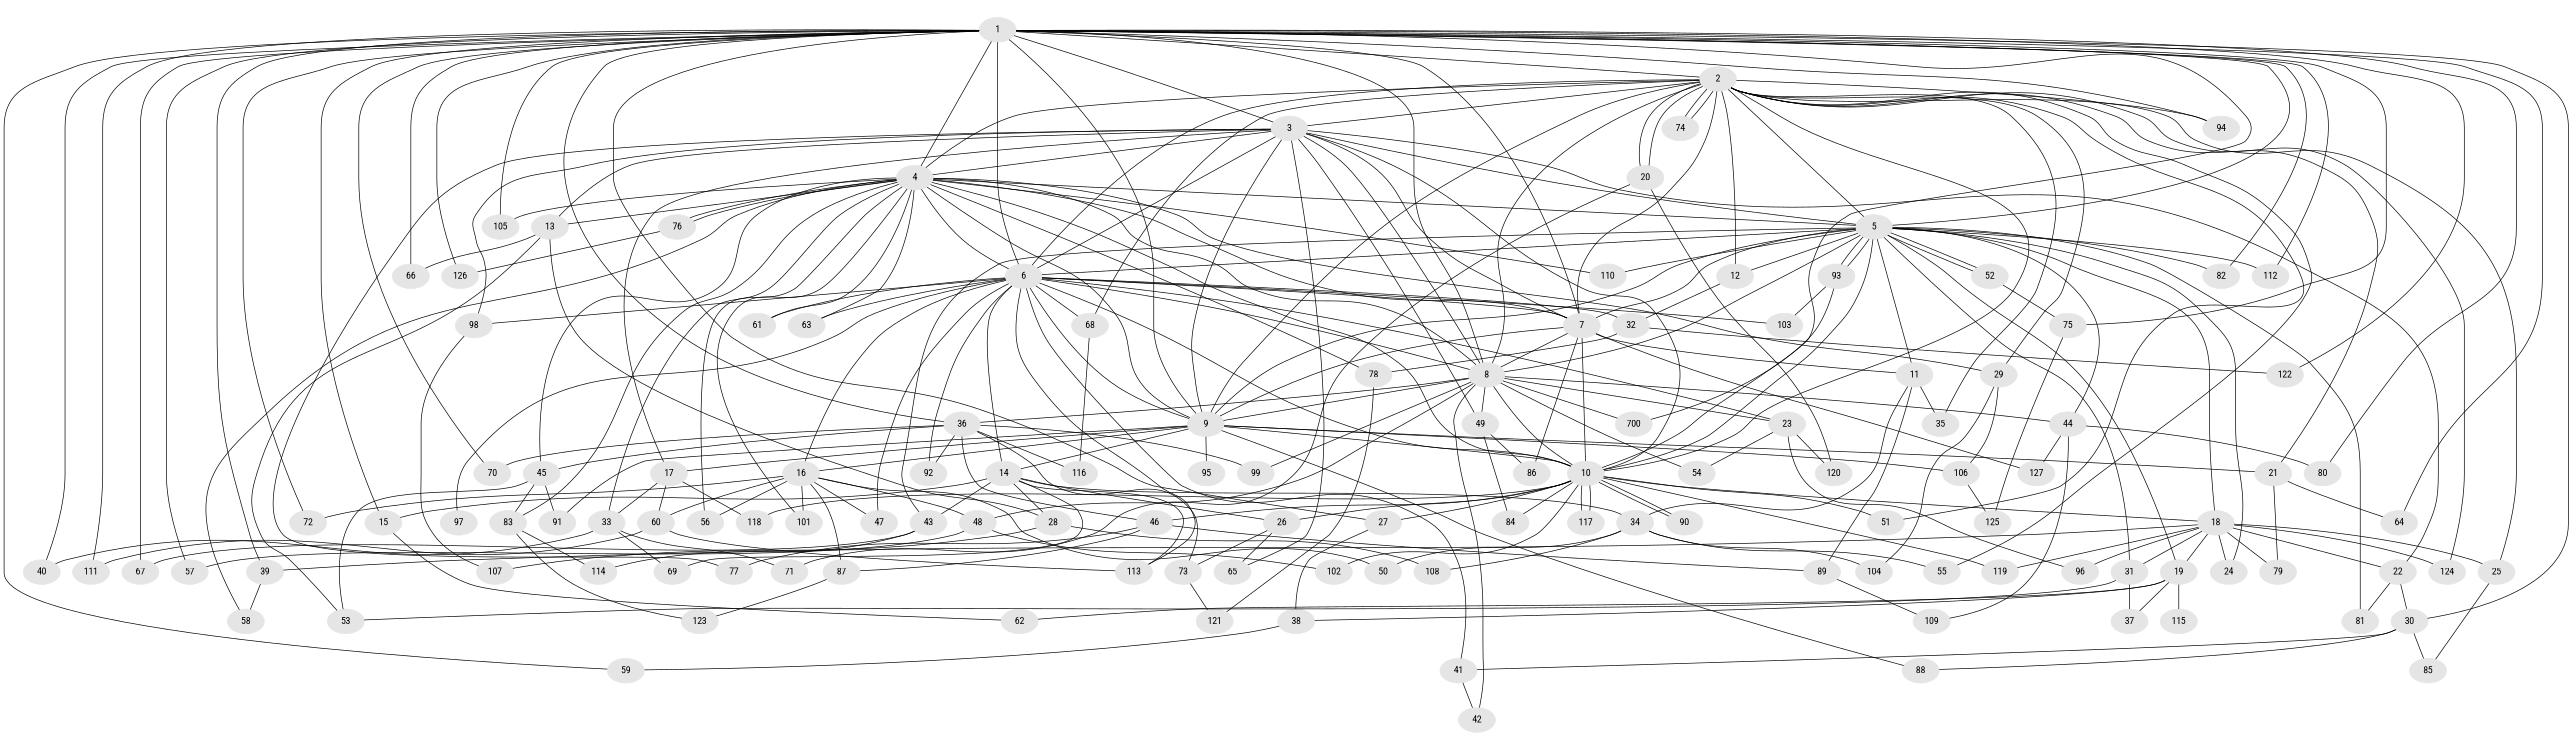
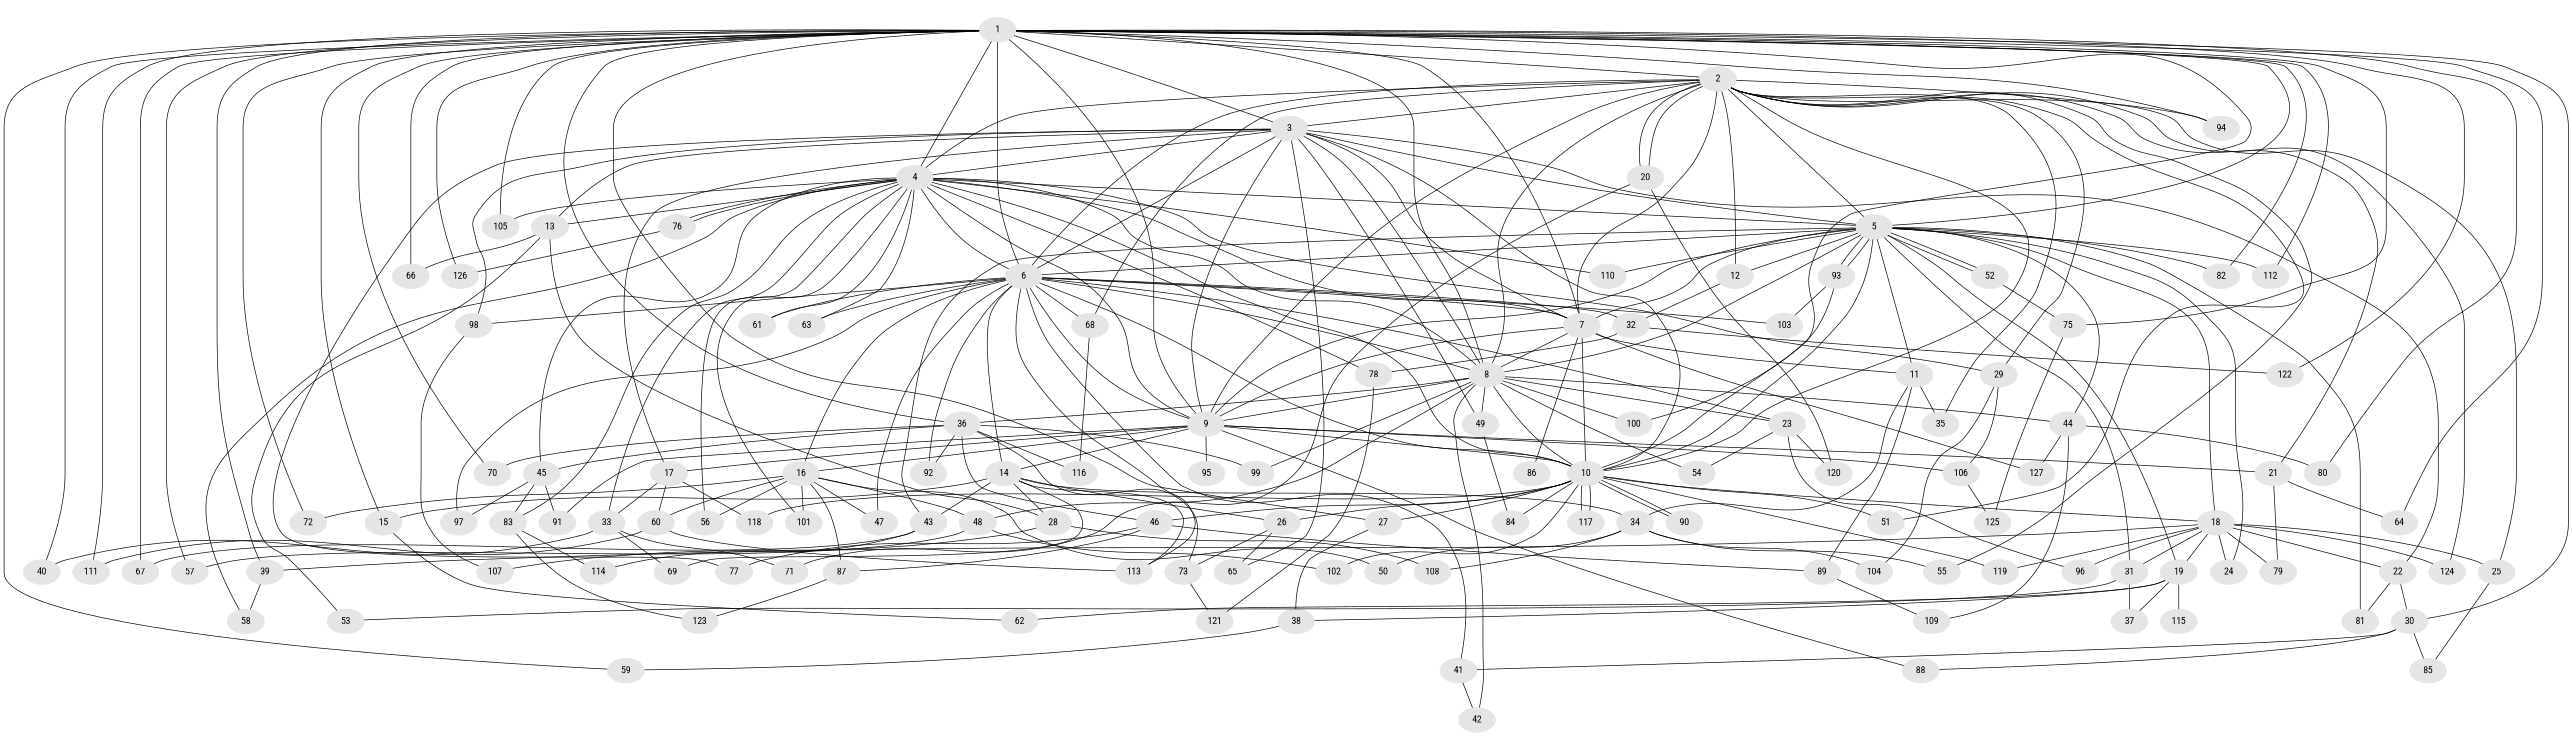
(1680, 128) -> none
(1634, 424) -> (1634, 424)
(1505, 447) -> none
(391, 497) -> (513, 491)
